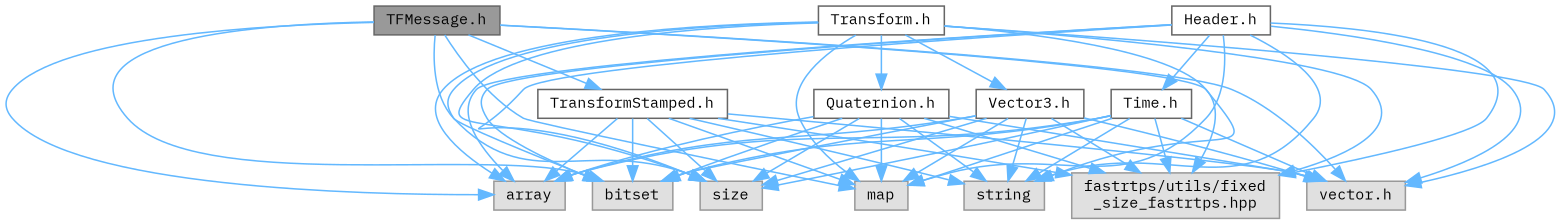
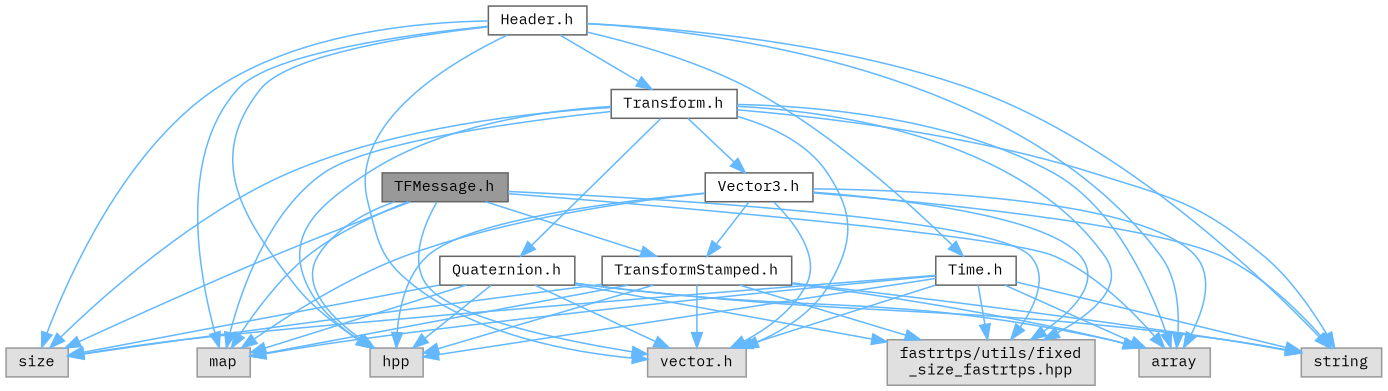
(1498, 93) -> (599, 58)
(882, 149) -> (733, 223)
(633, 196) -> (397, 362)
